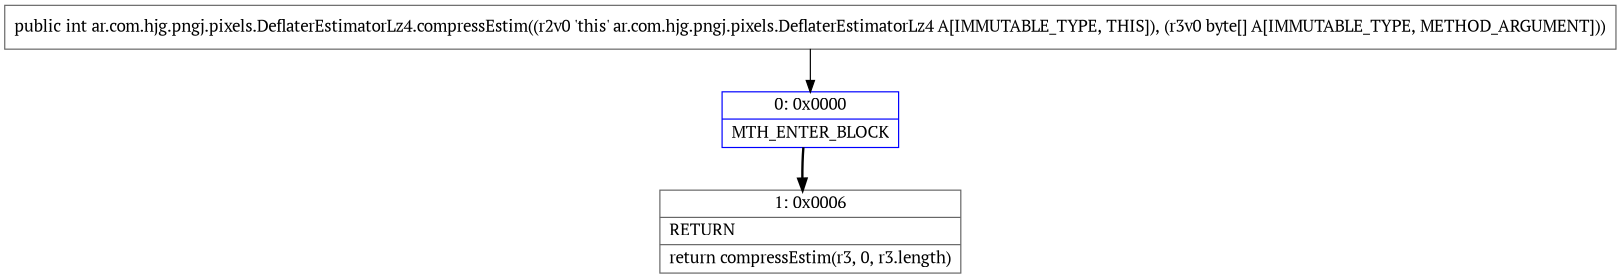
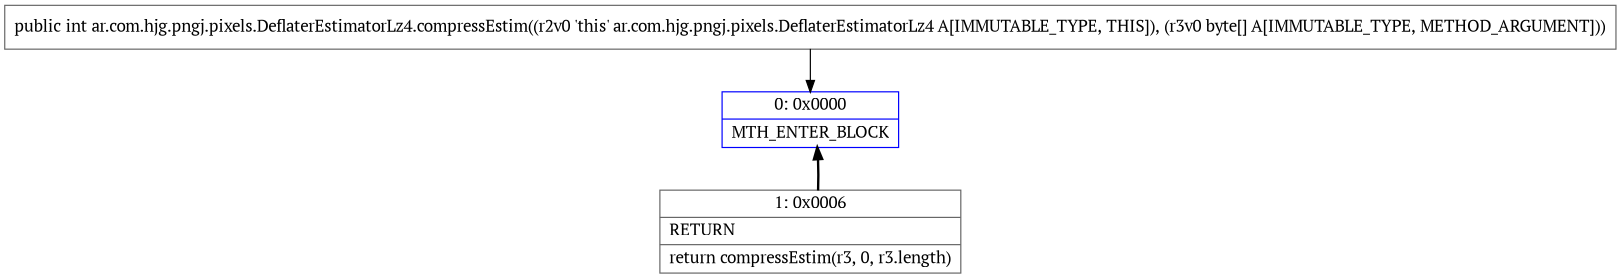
(803, 163) -> (818, 175)
